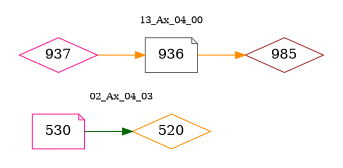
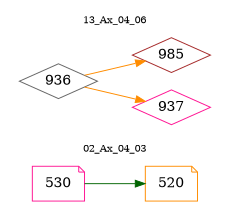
(171, 21) -> (115, 21)
(117, 55) -> (110, 93)
(171, 55) -> (58, 81)
(171, 131) -> (171, 184)
